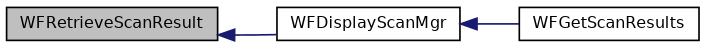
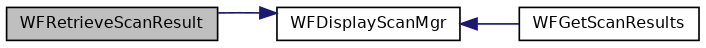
(256, 35) -> (239, 13)
